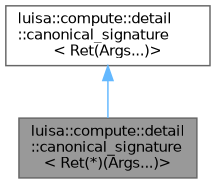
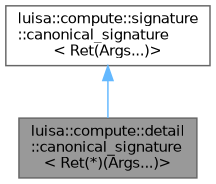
(108, 36) -> (108, 36)
